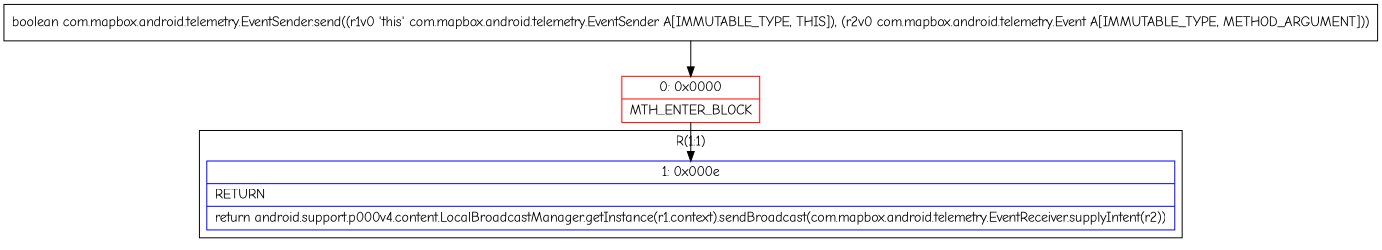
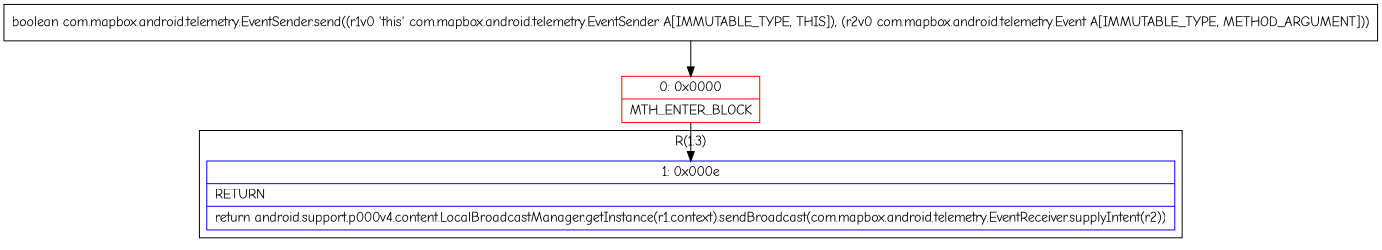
(691, 142) -> (691, 142)
